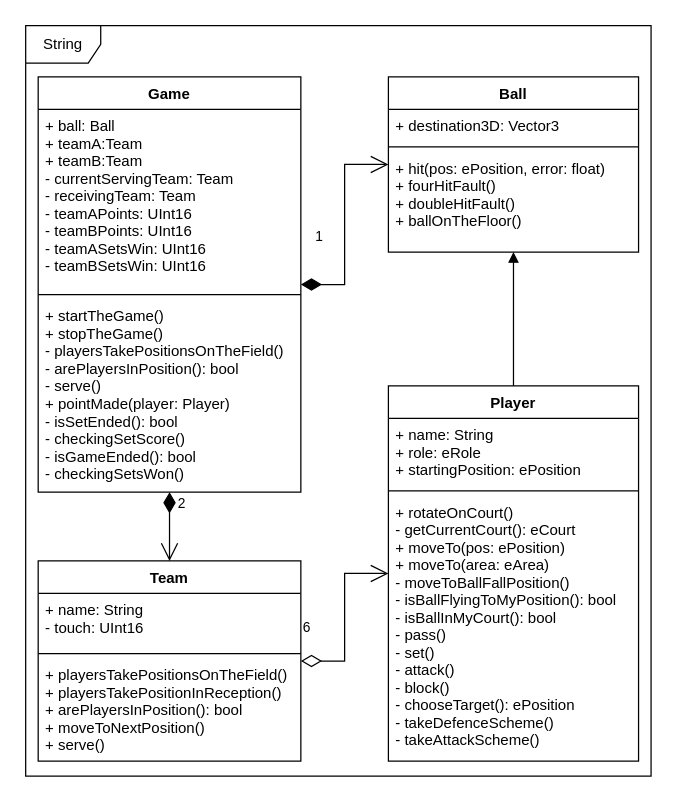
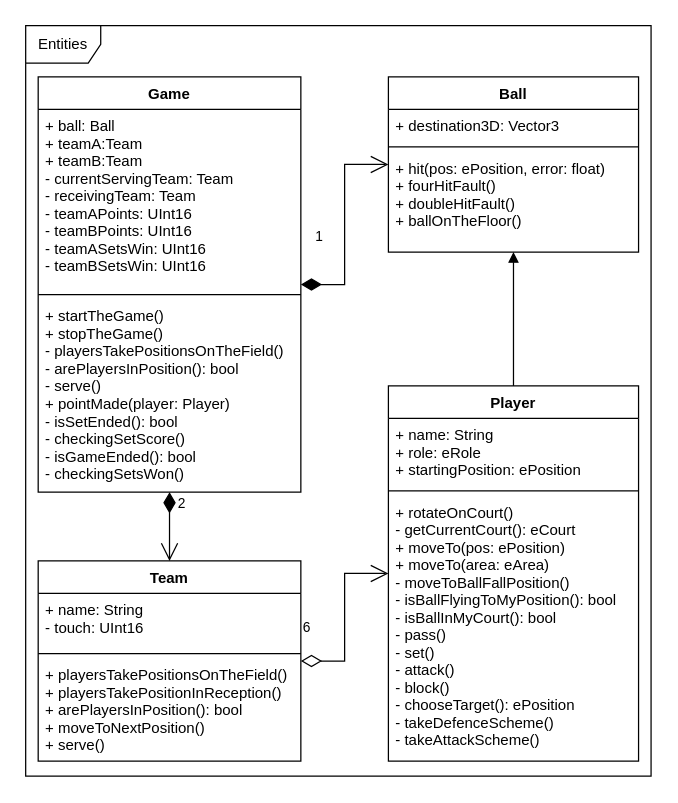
(63, 44) -> (63, 44)
